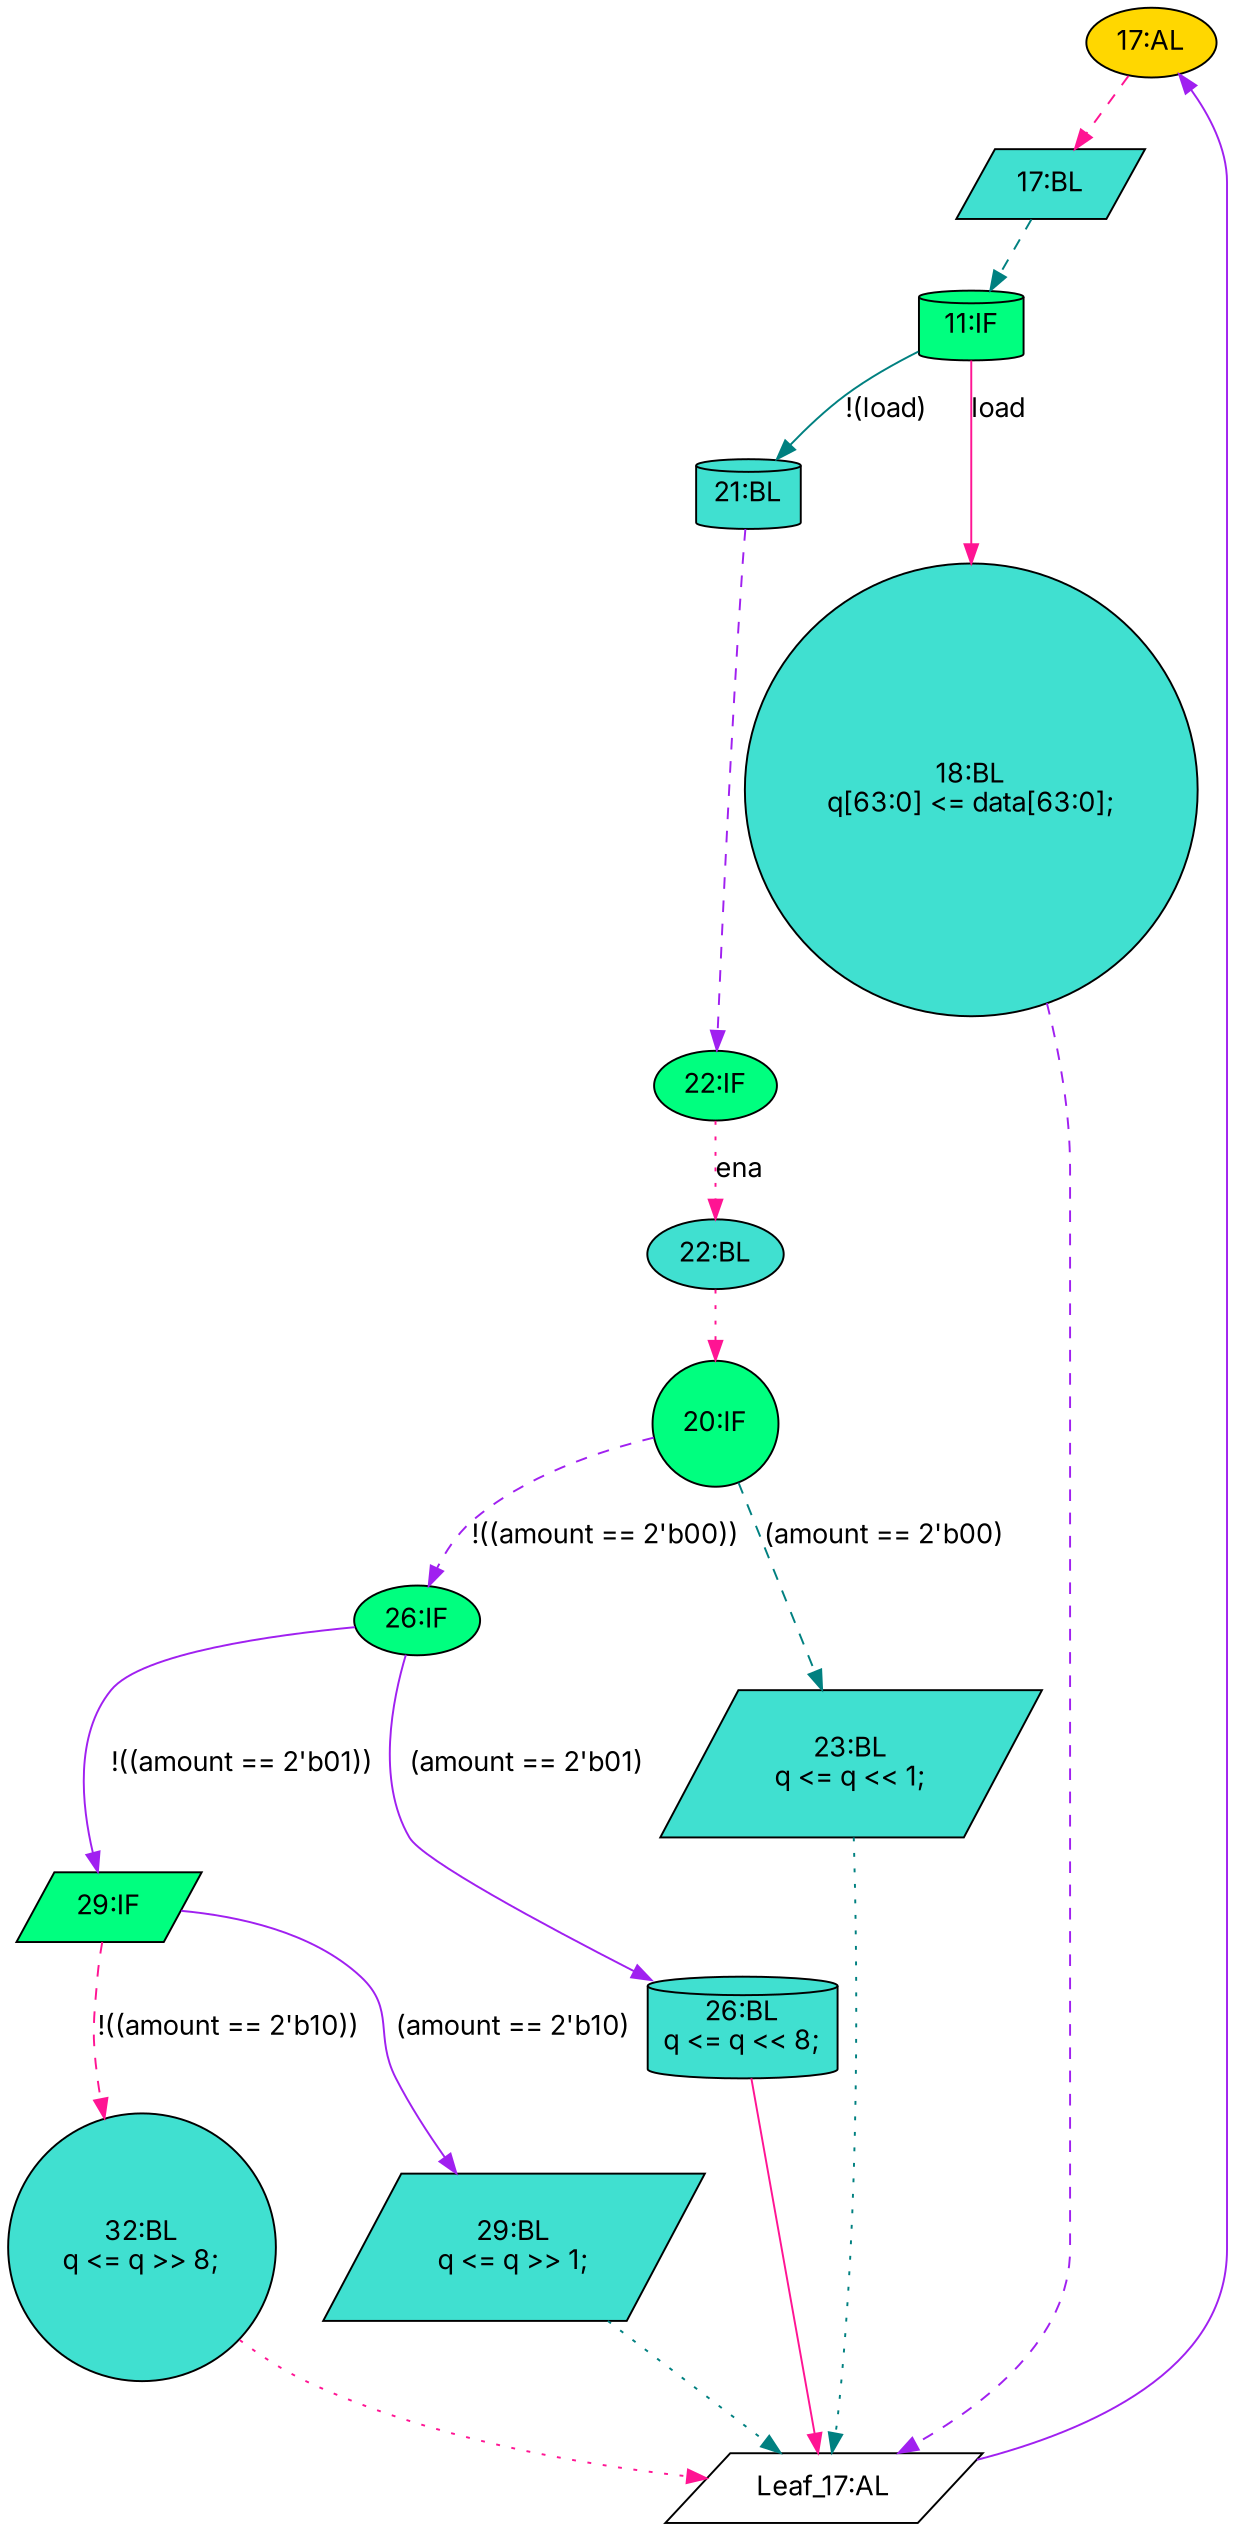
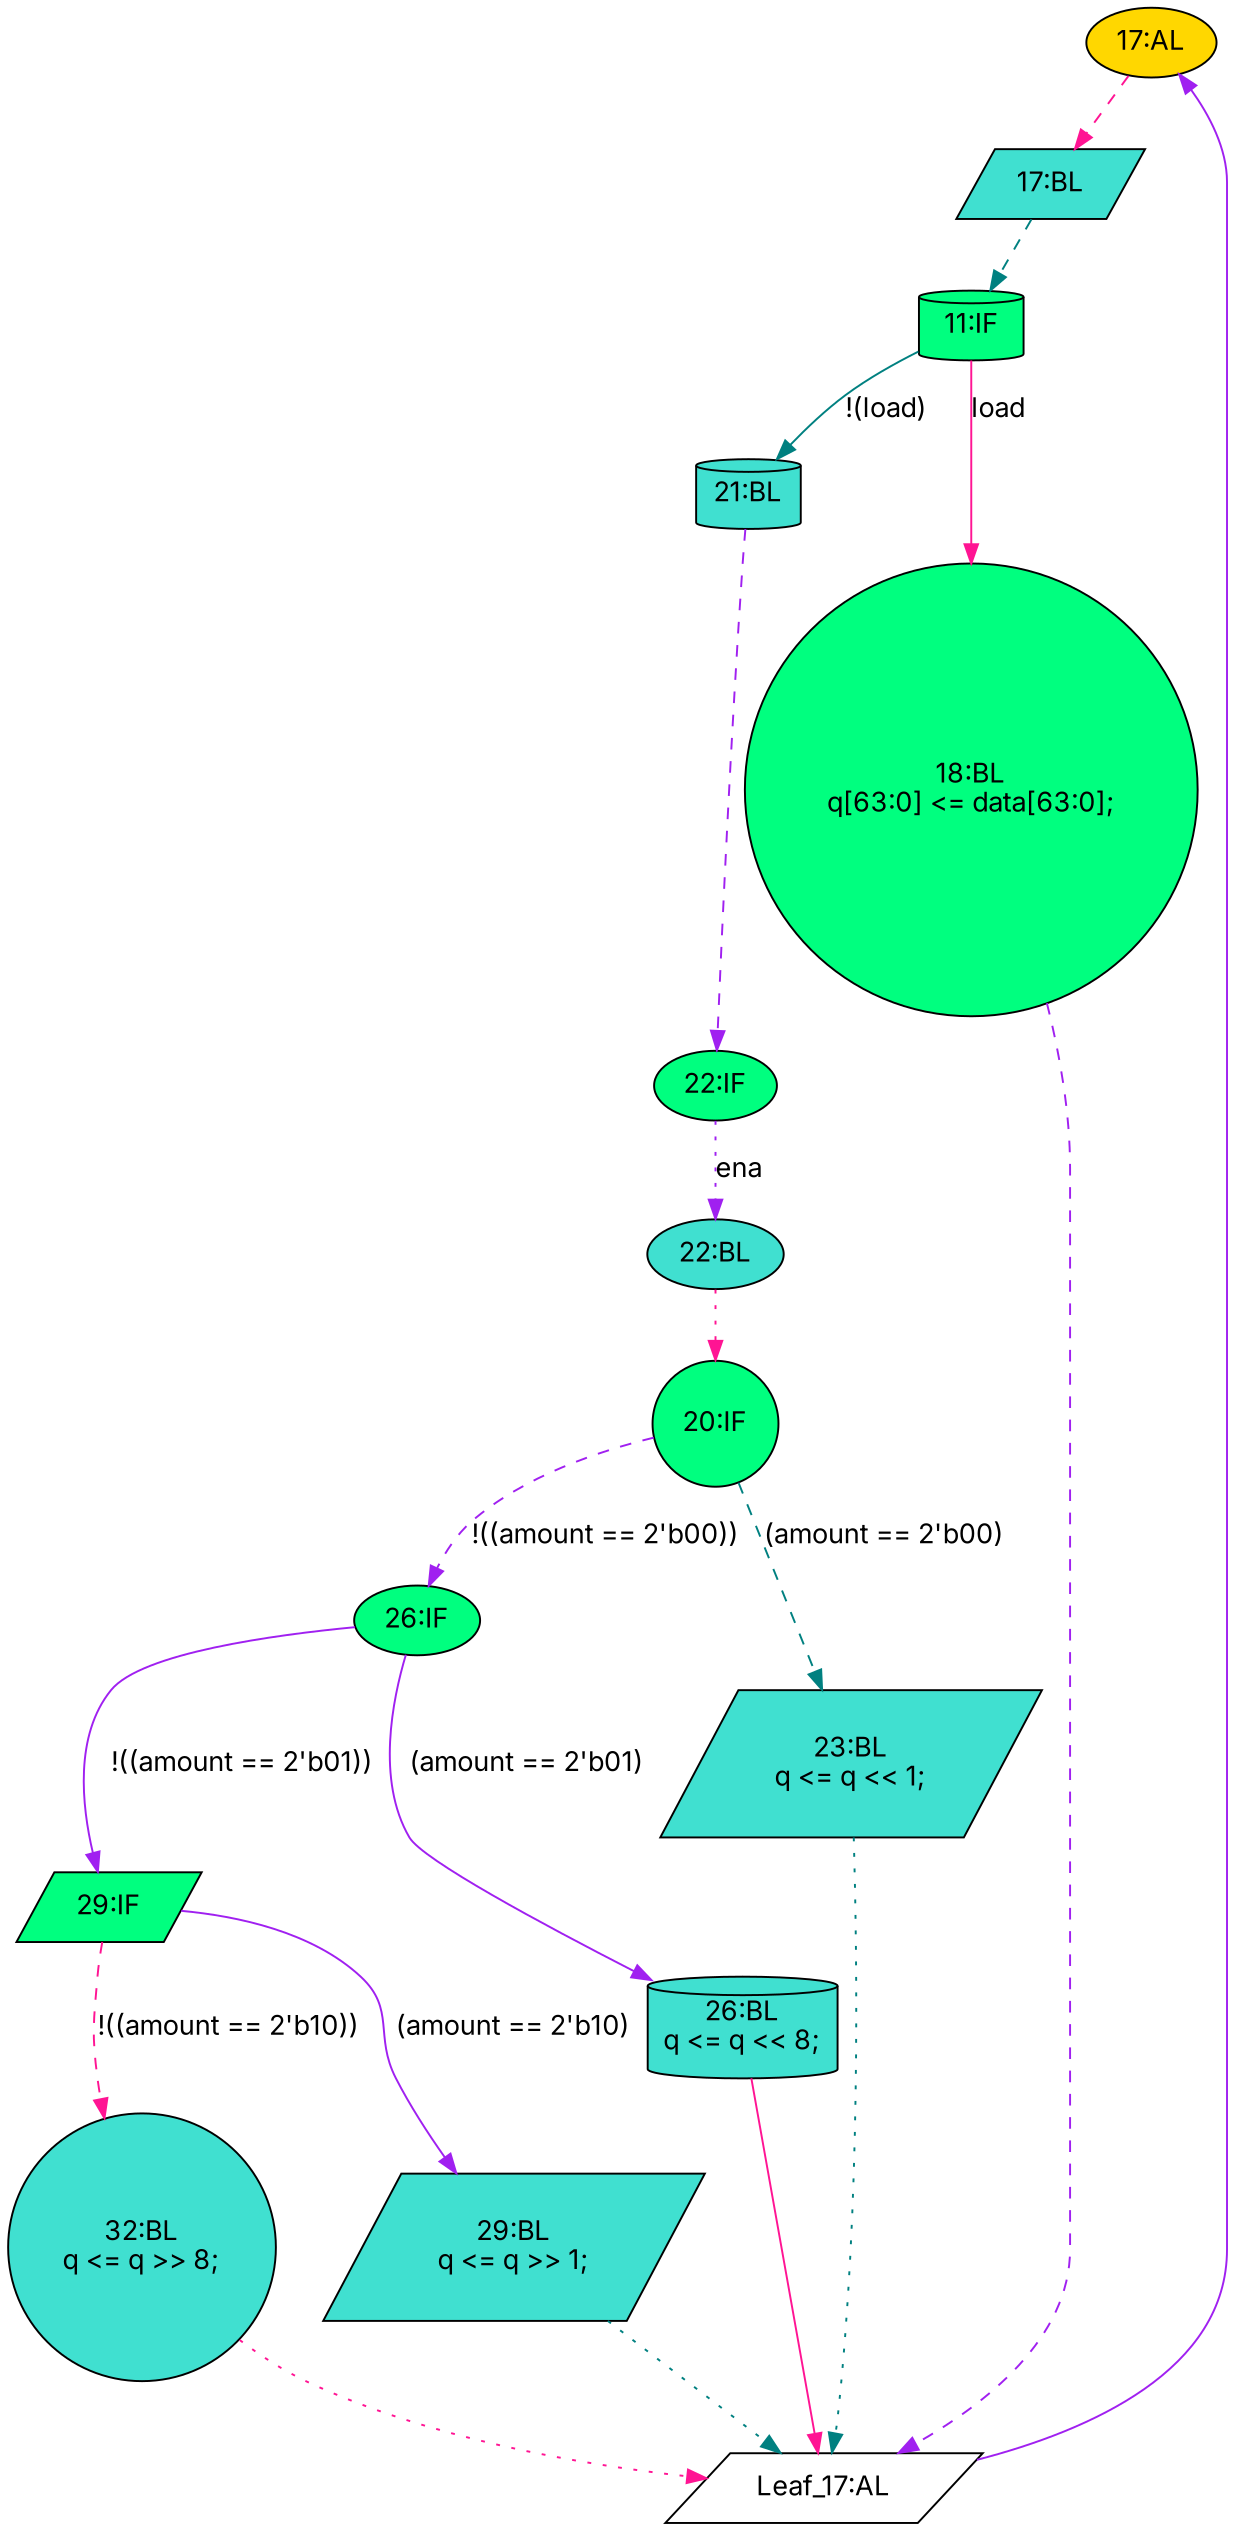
(971, 790) -> (971, 790)
(716, 1160) -> (716, 1160)
